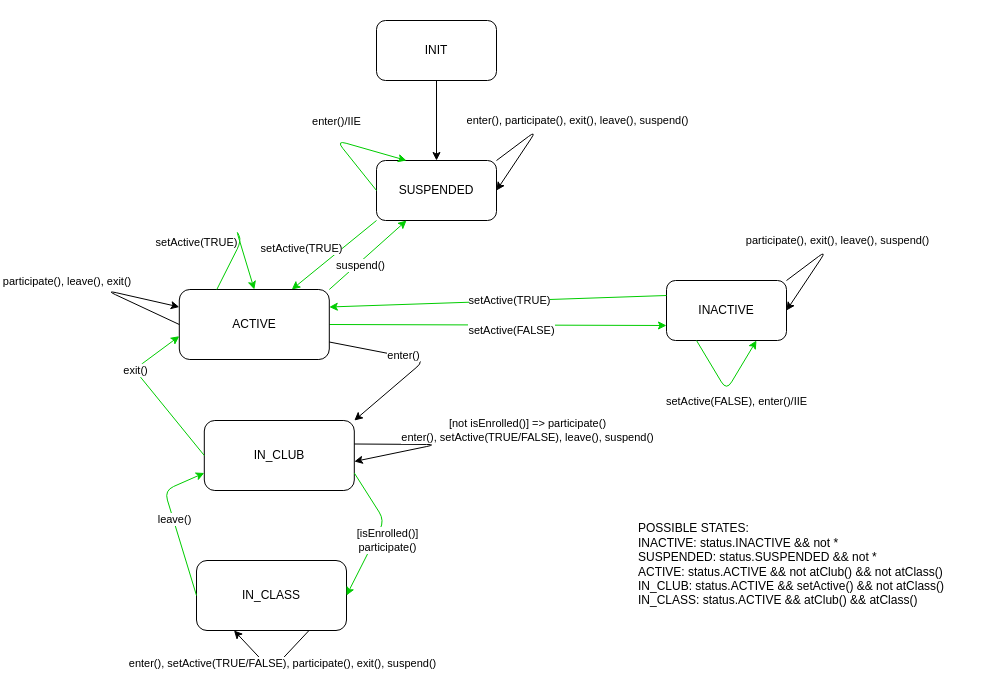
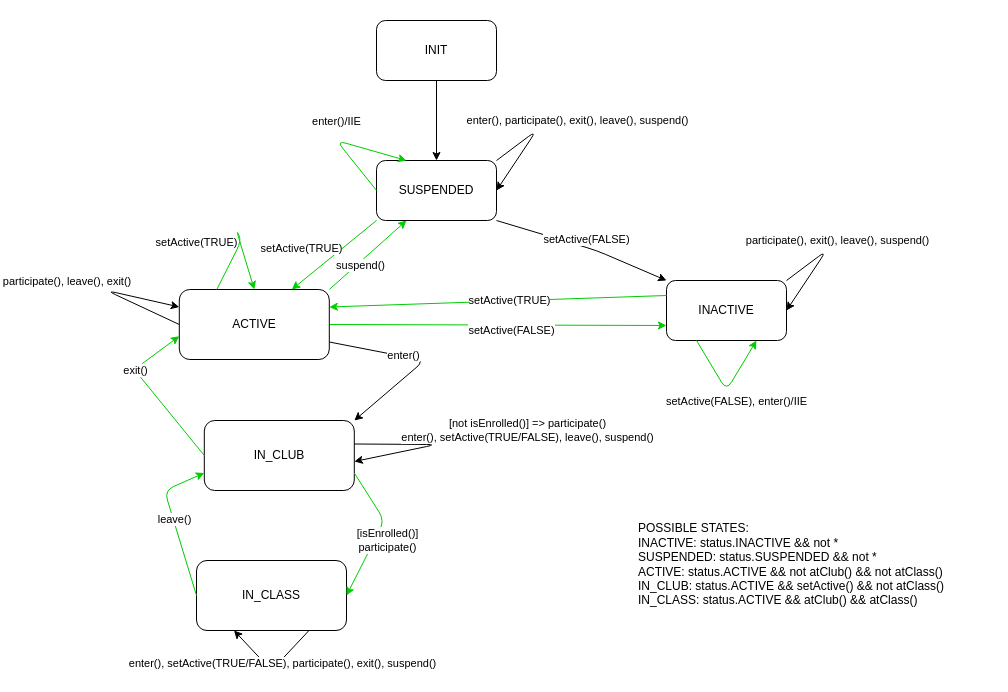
none -> (574, 244)
